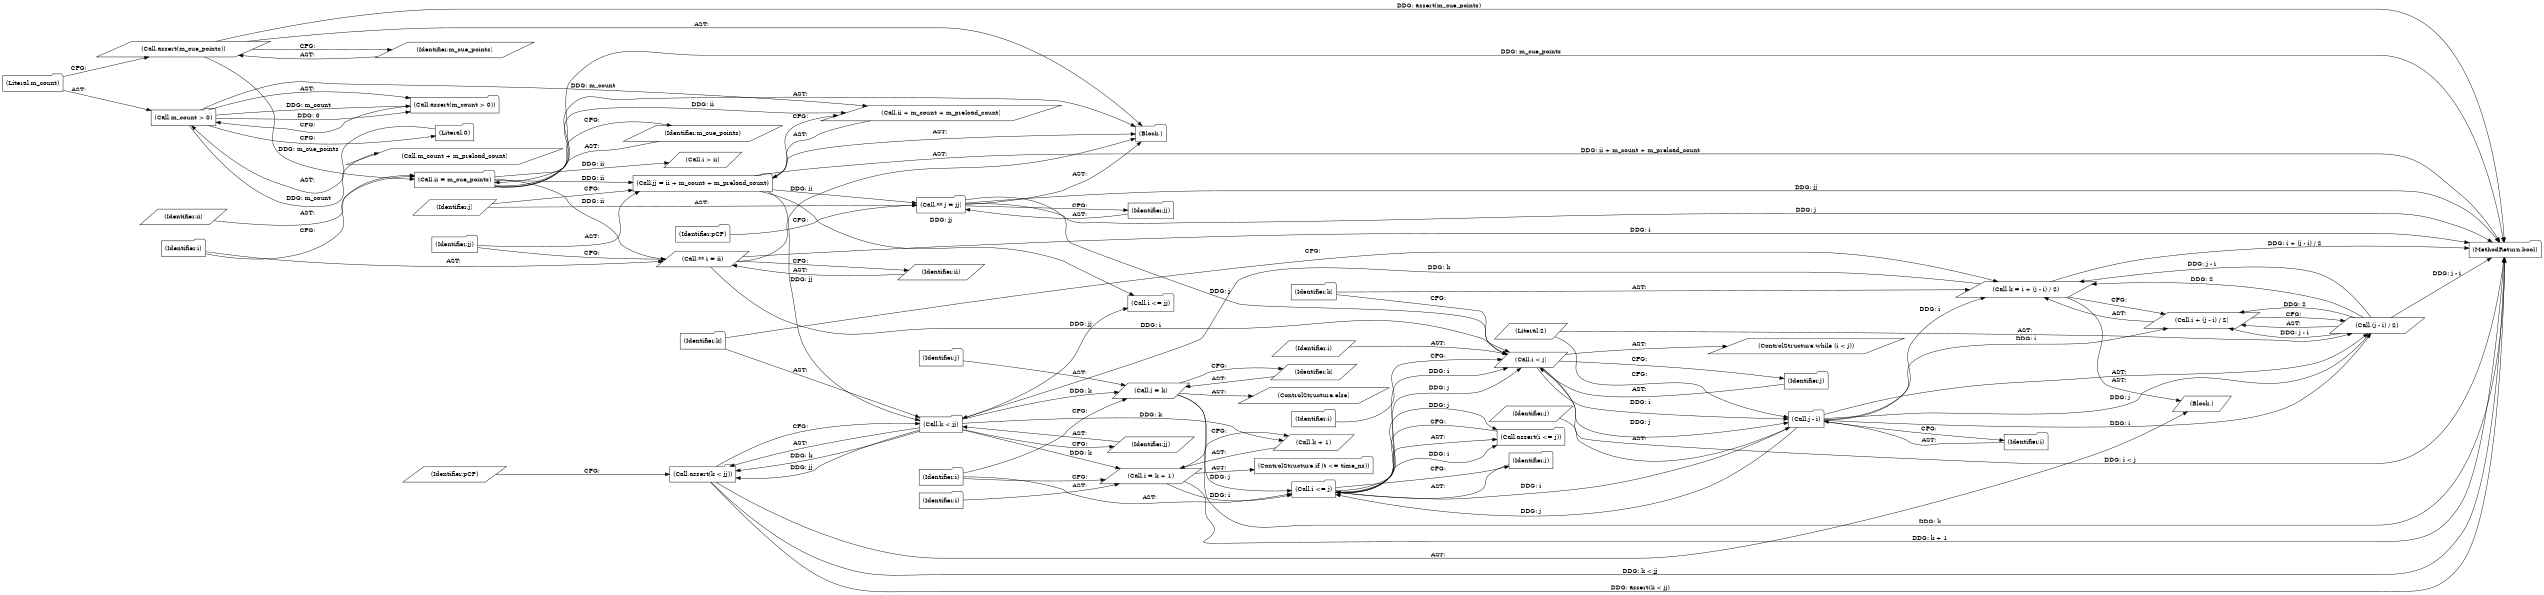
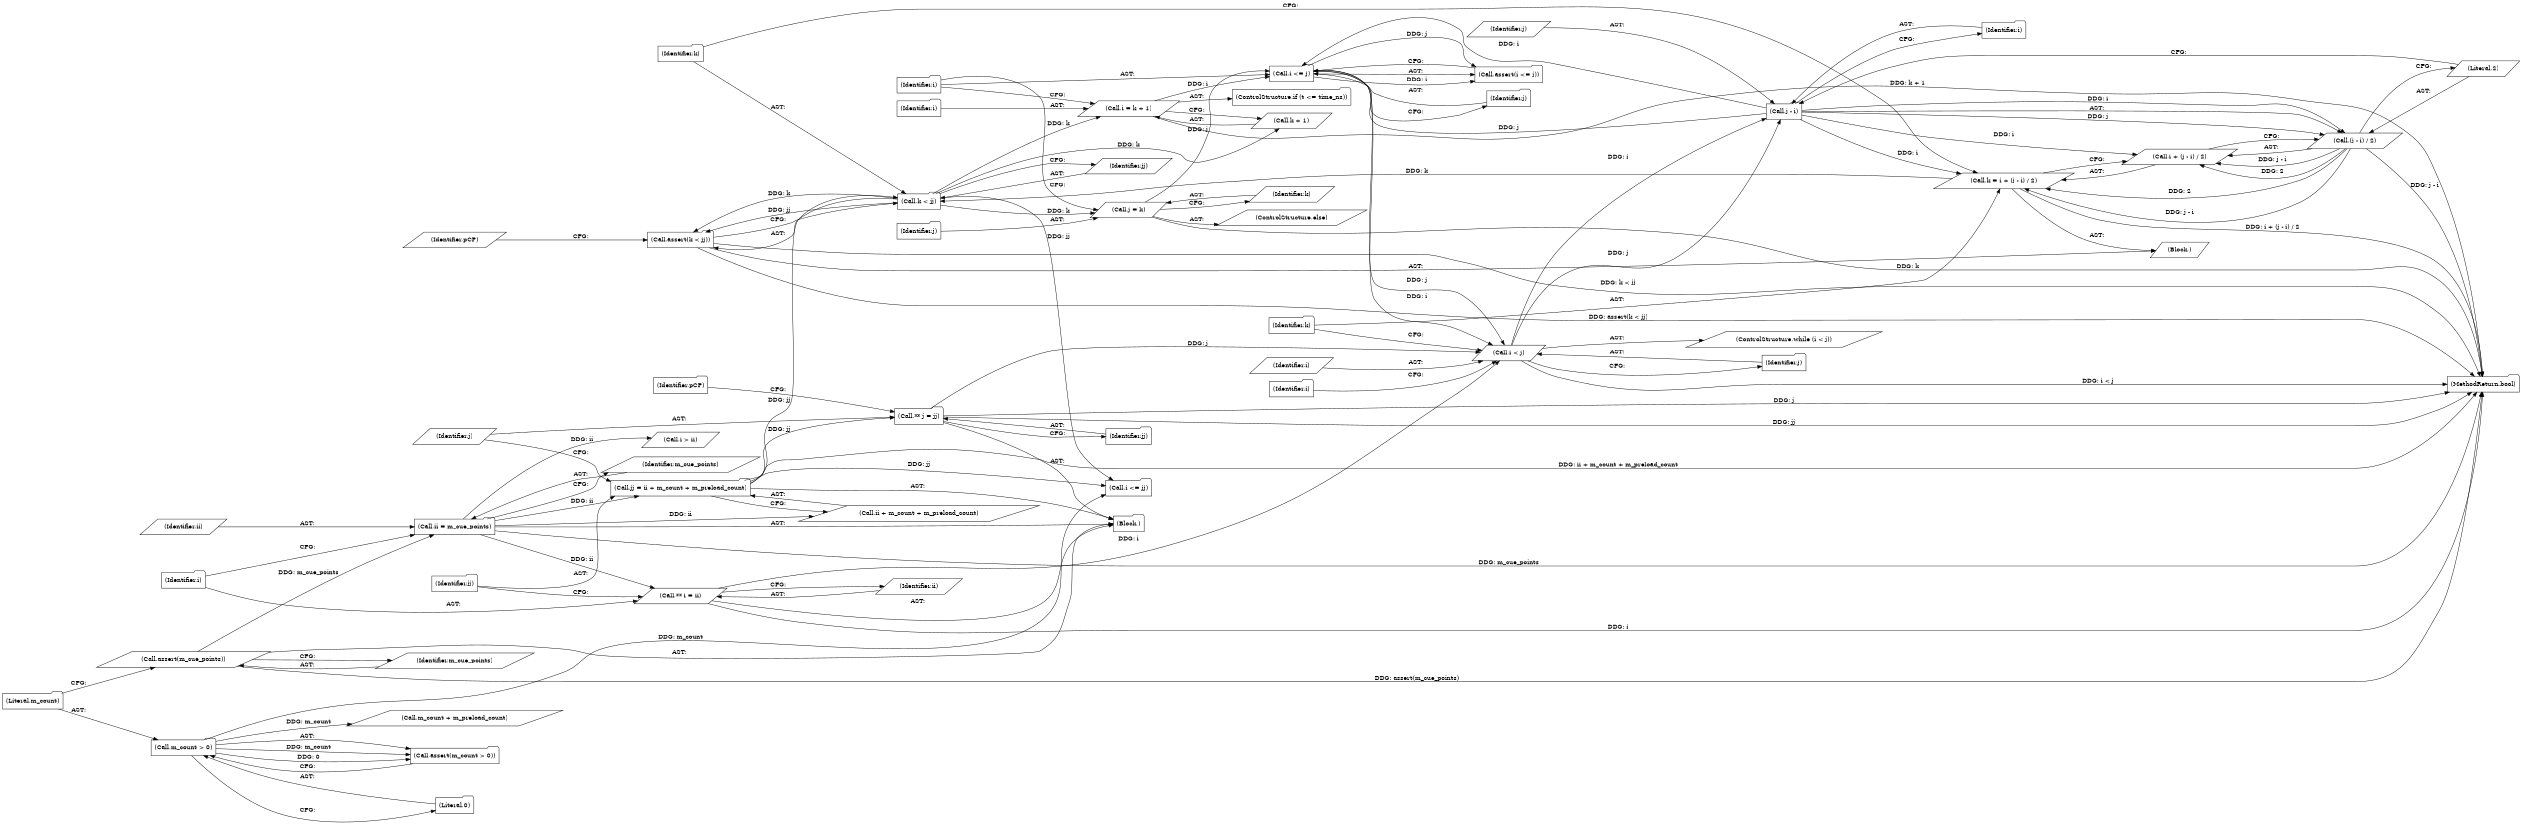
(529, 88) -> (691, 641)
none -> (2397, 88)
